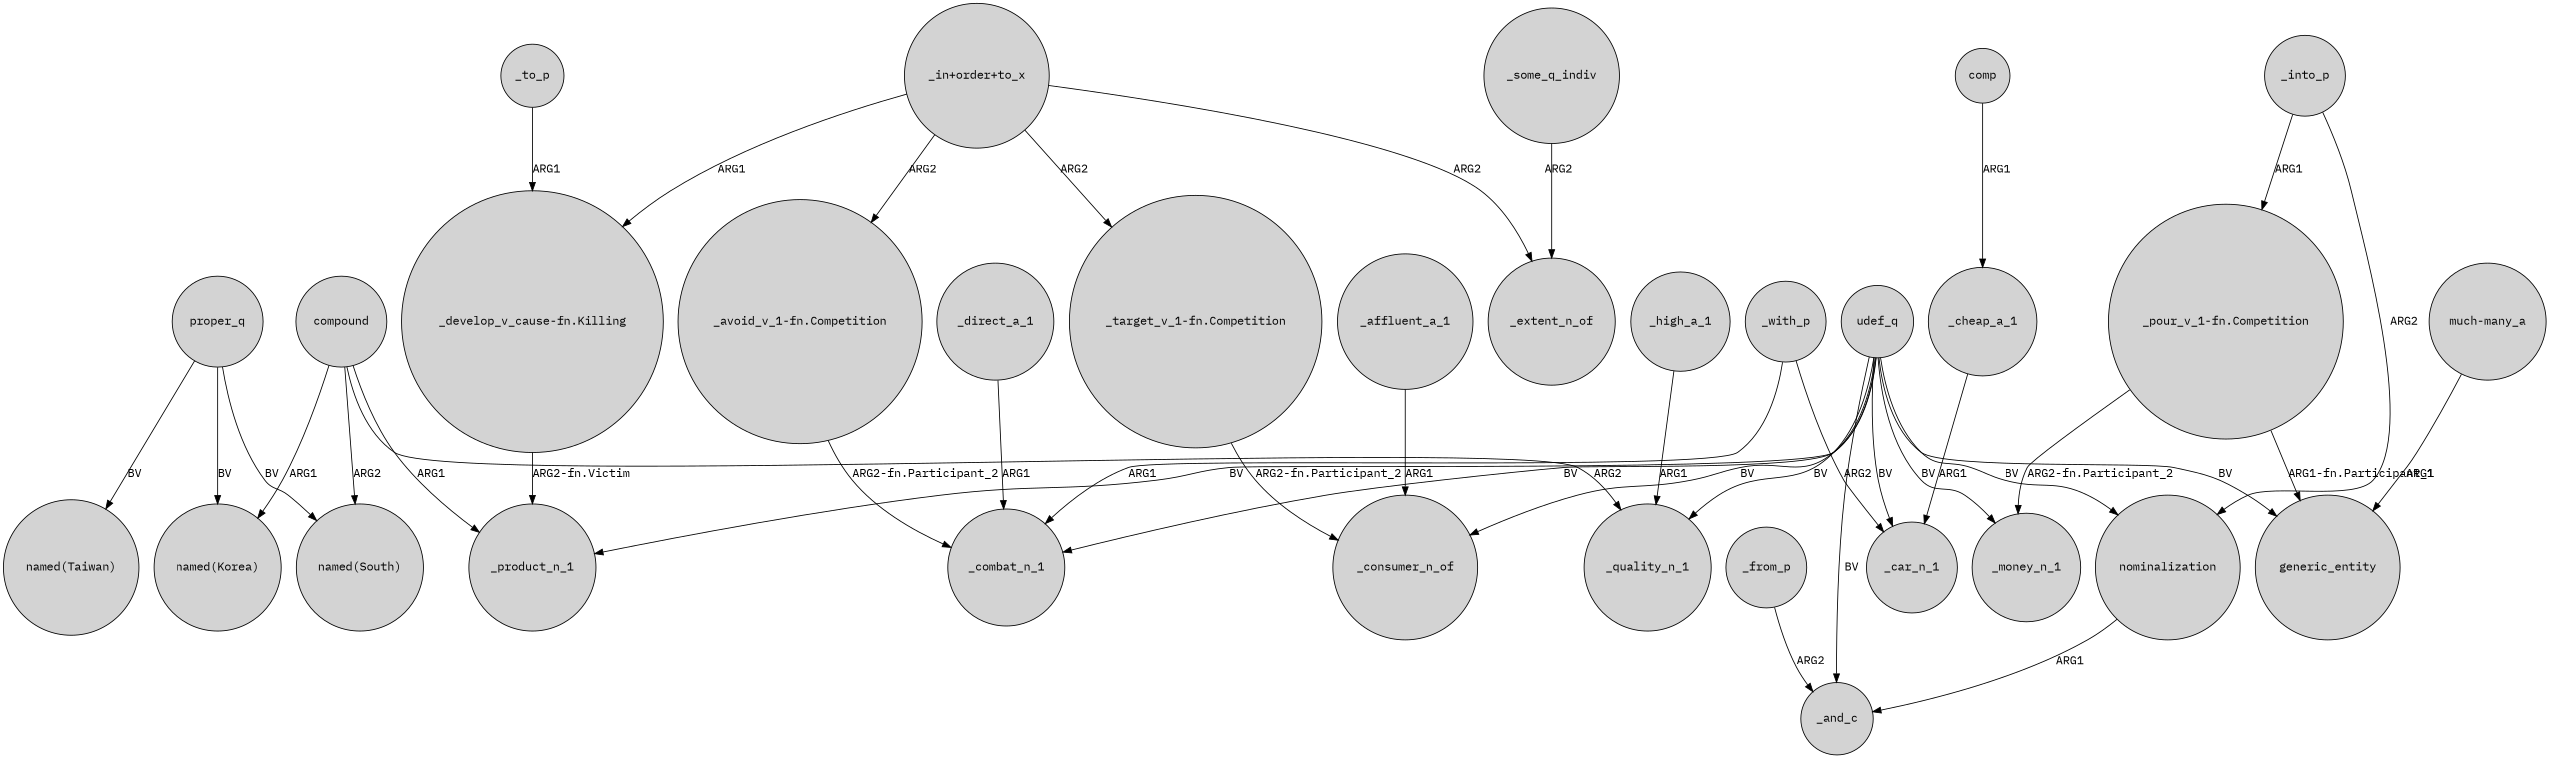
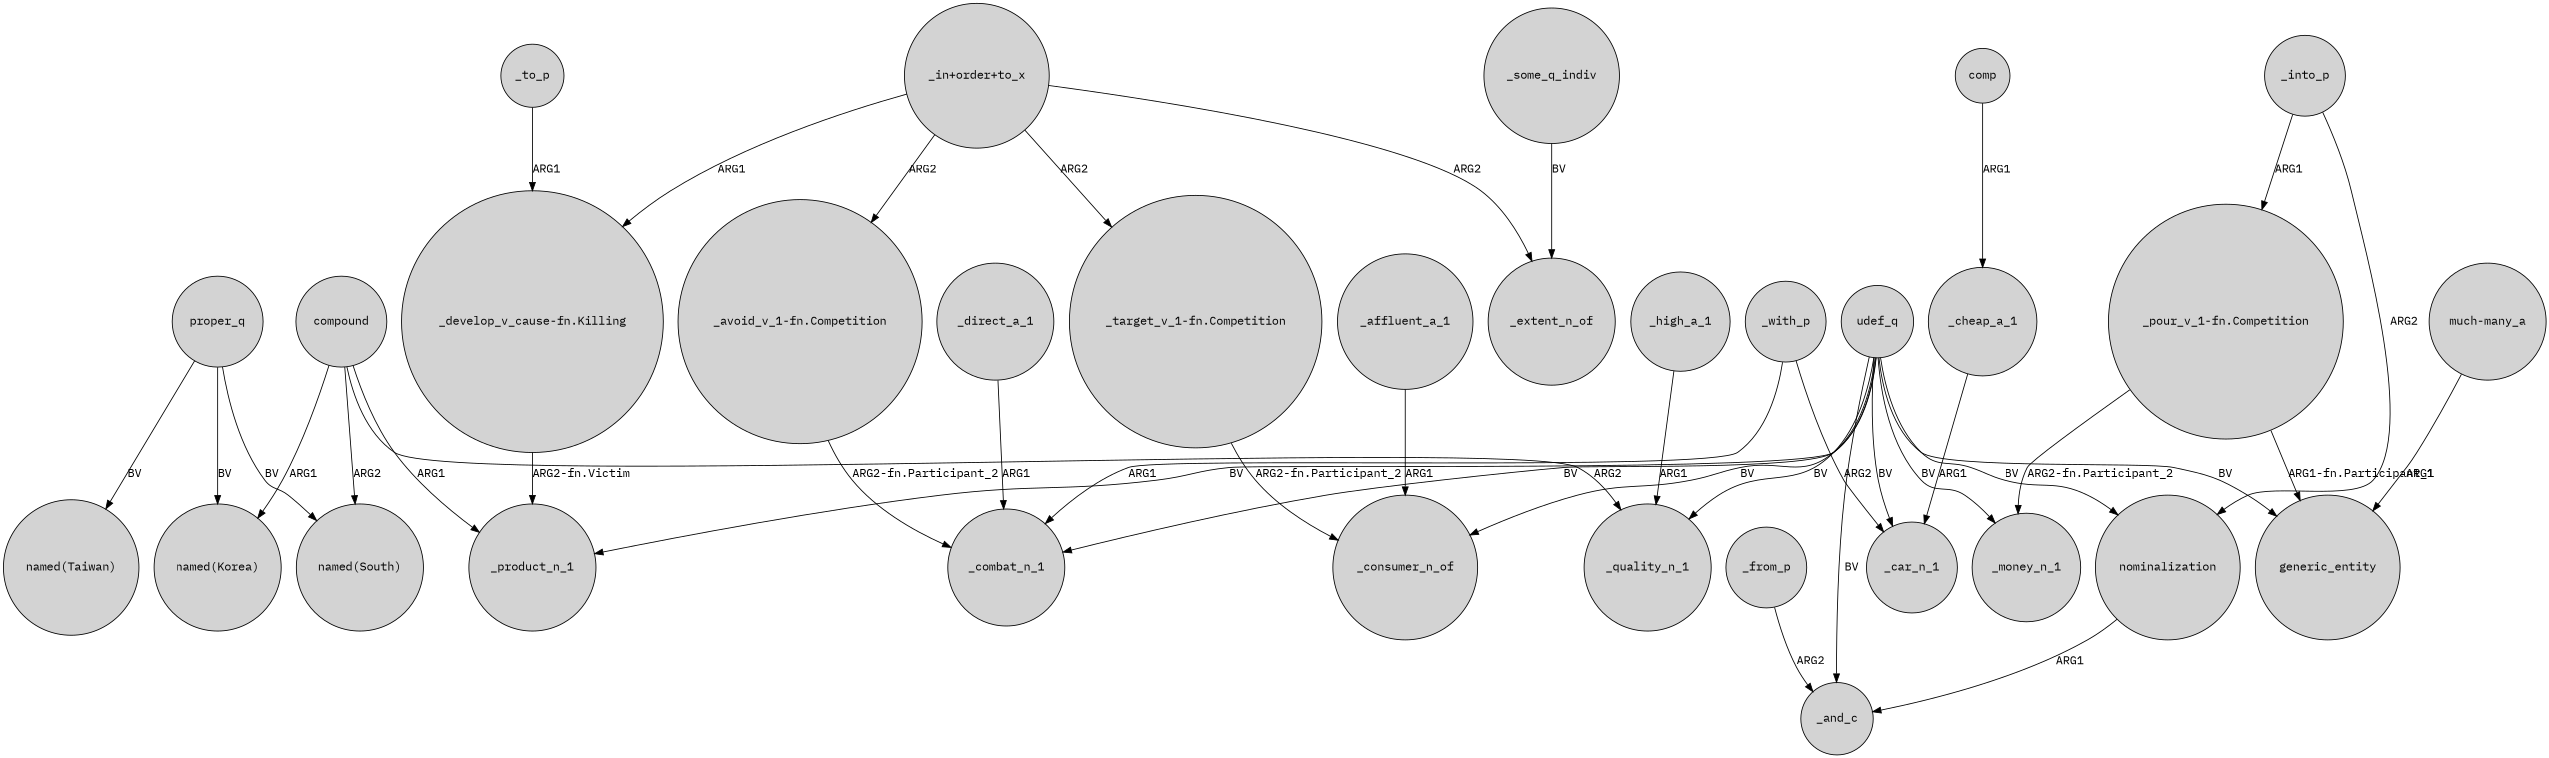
(1559, 169) -> (1559, 169)
